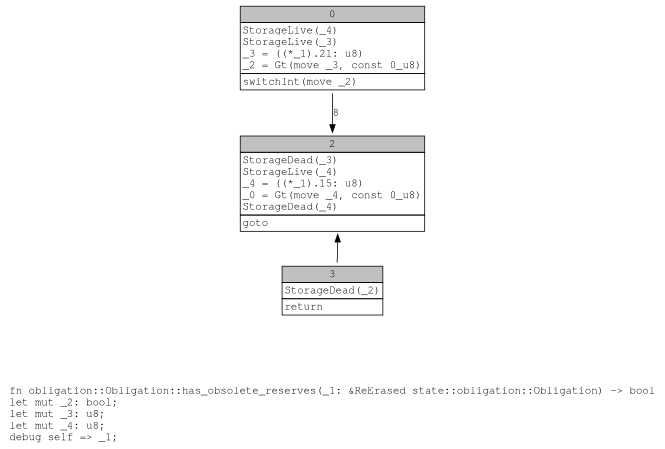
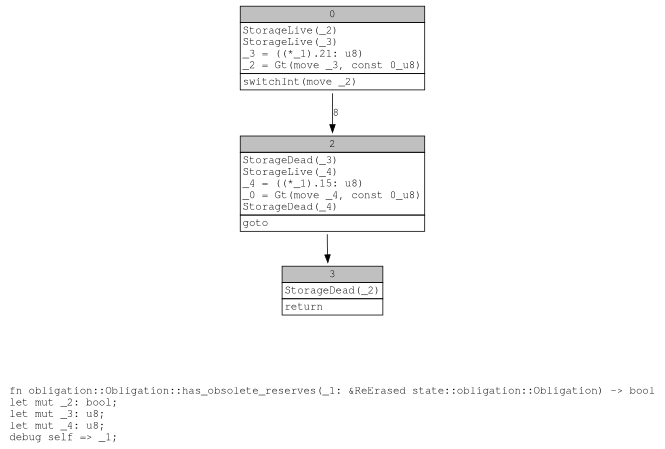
(291, 30) -> (291, 30)
(337, 252) -> (327, 245)
